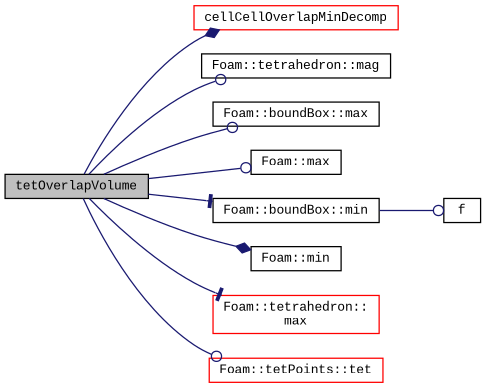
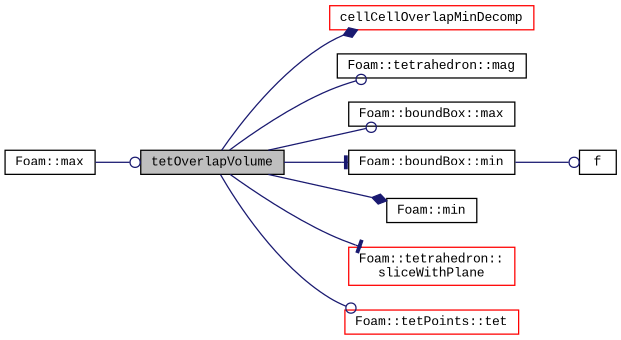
(194, 173) -> (113, 162)
(296, 314) -> (432, 266)
